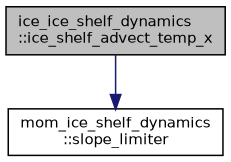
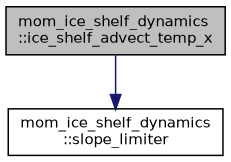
(116, 31) -> (116, 31)
